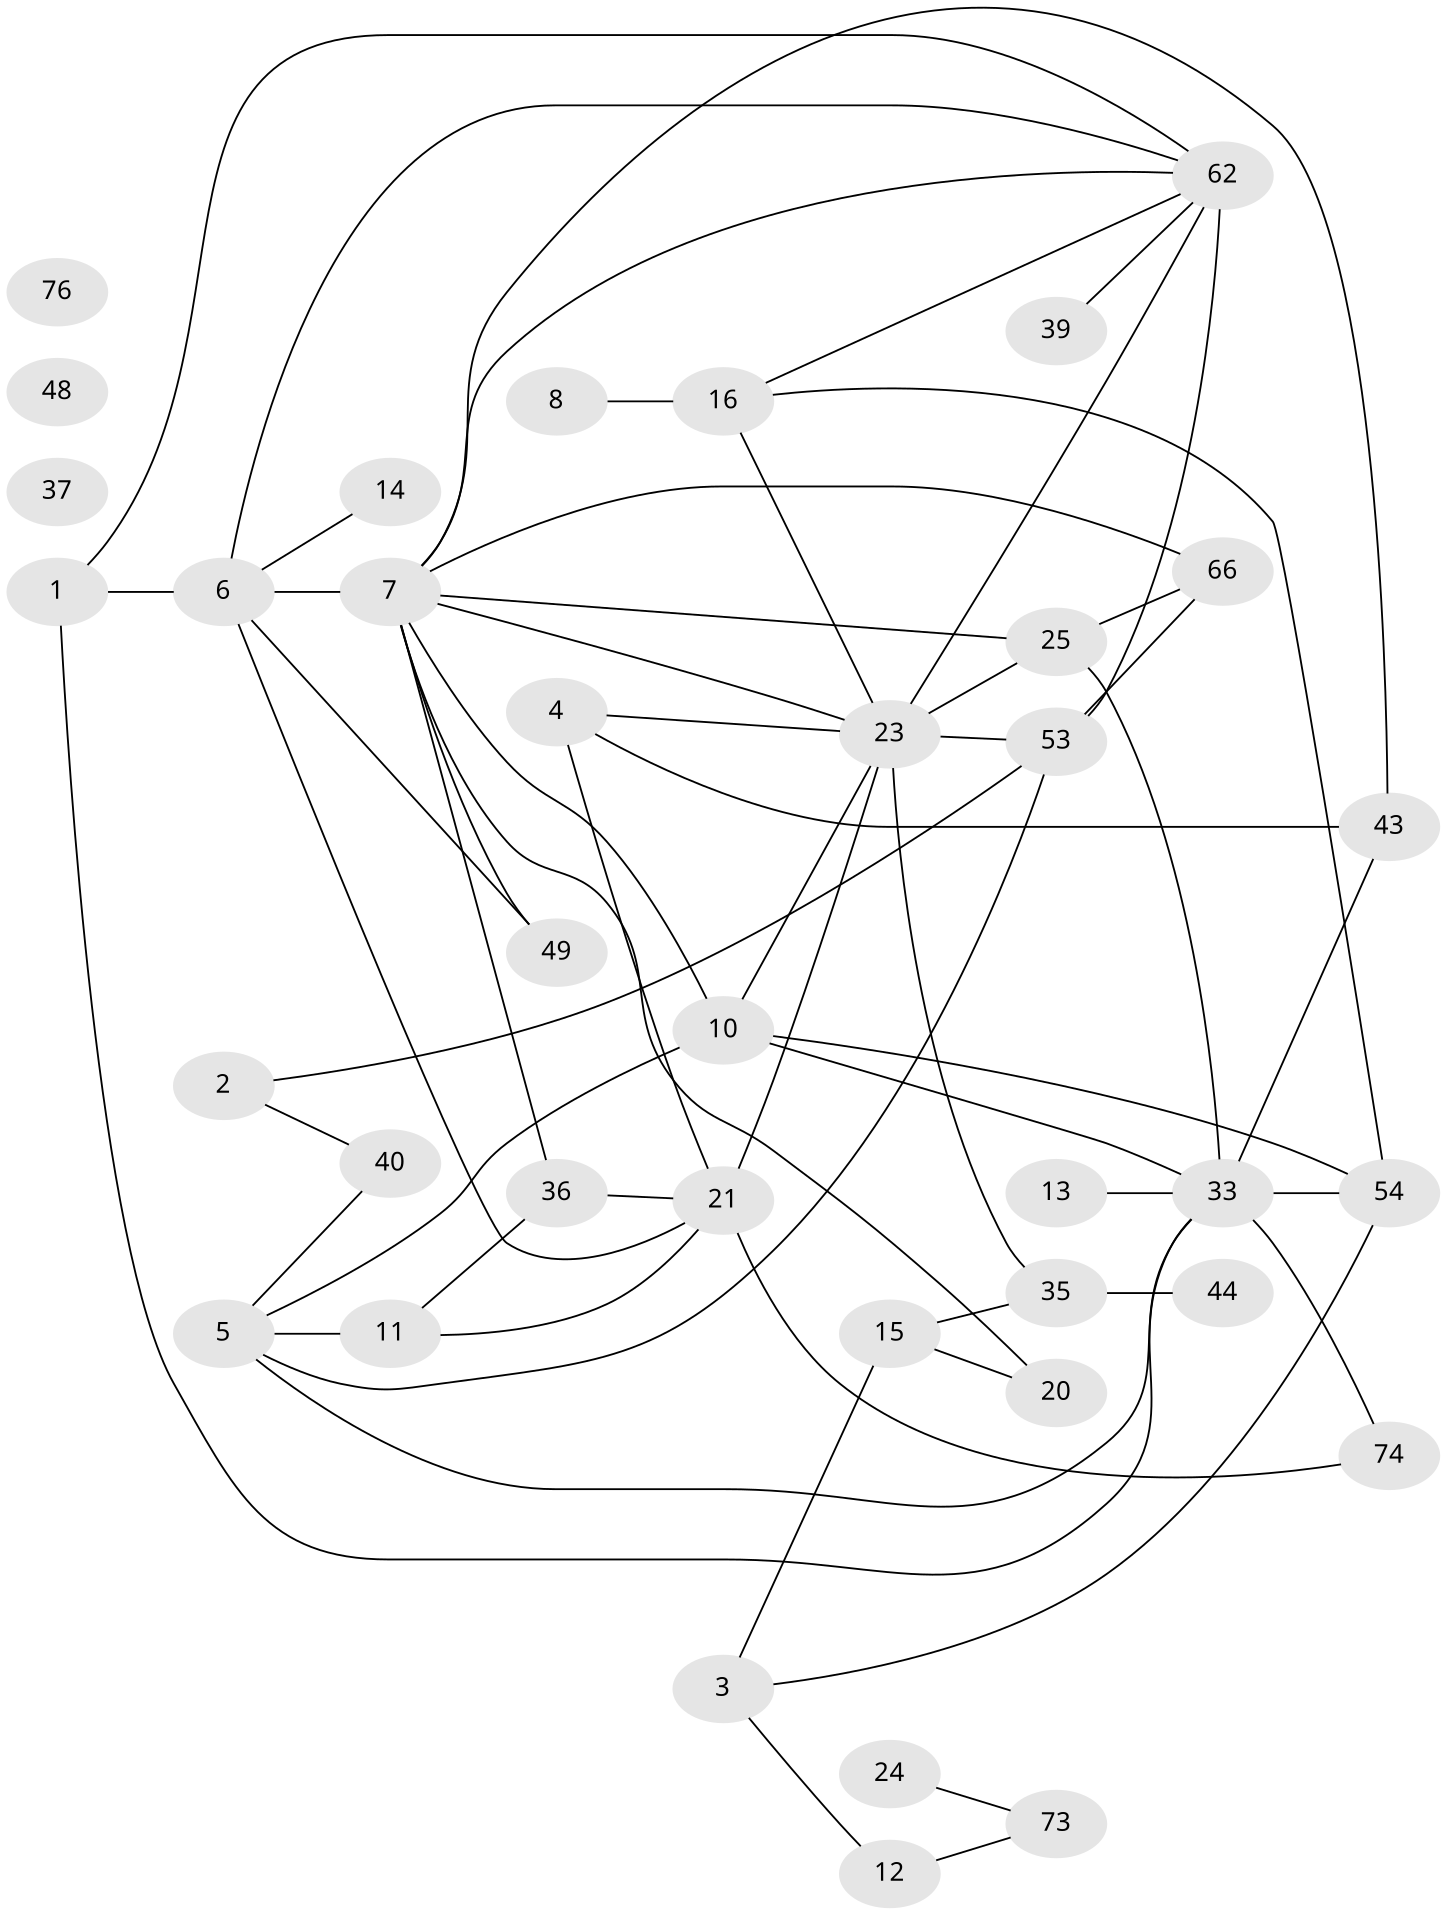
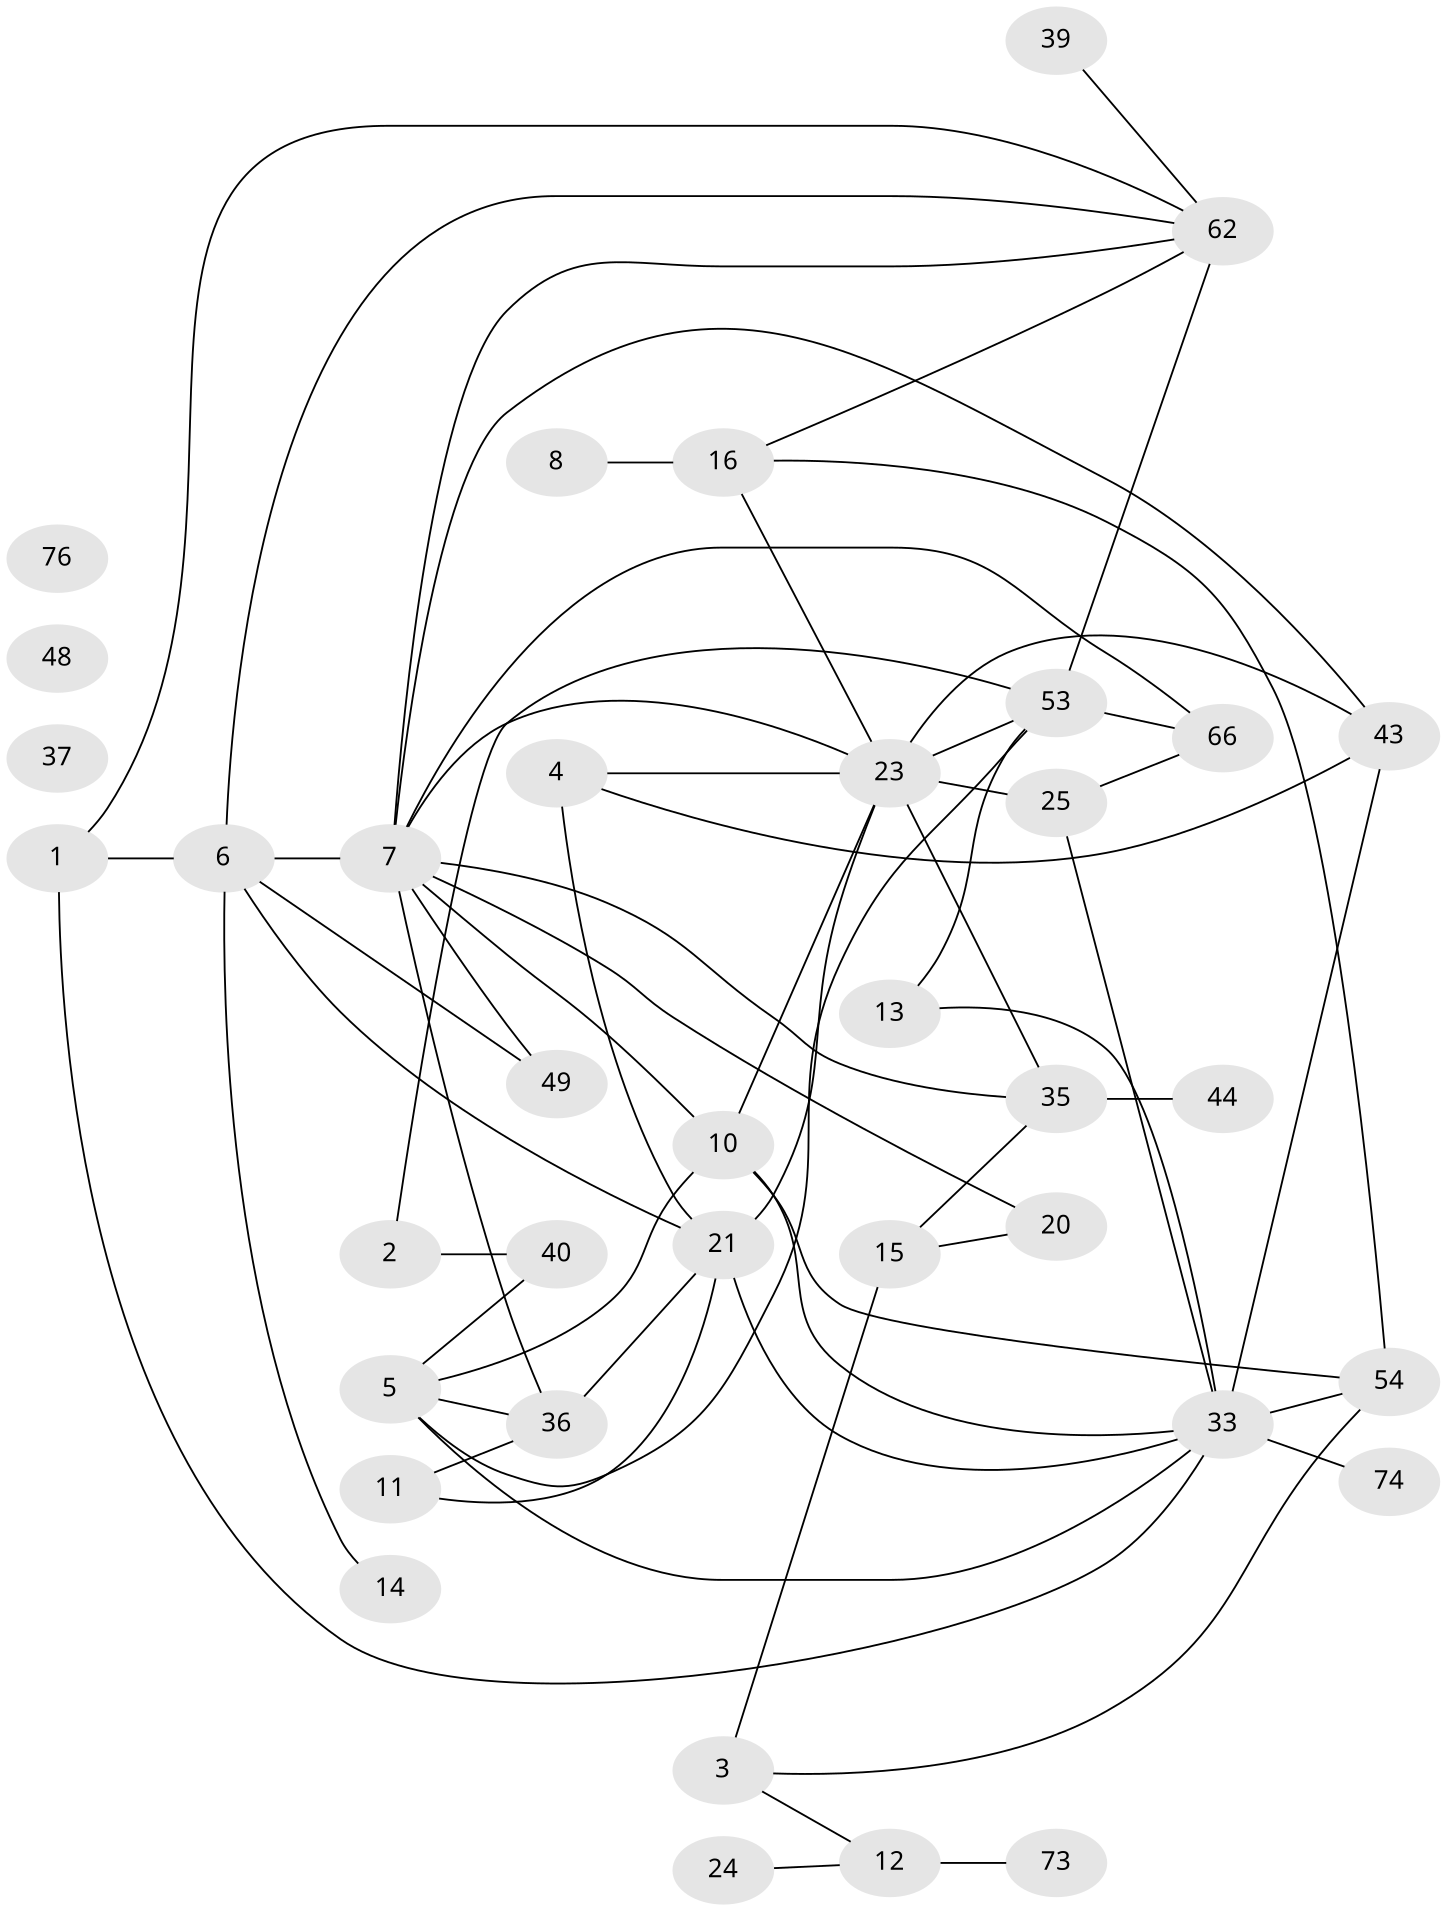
(1061, 458) -> (1119, 637)
(723, 617) -> (724, 980)
none -> (972, 850)
(307, 1334) -> (474, 1407)
(991, 1455) -> (911, 1461)
(973, 1799) -> (807, 1867)
